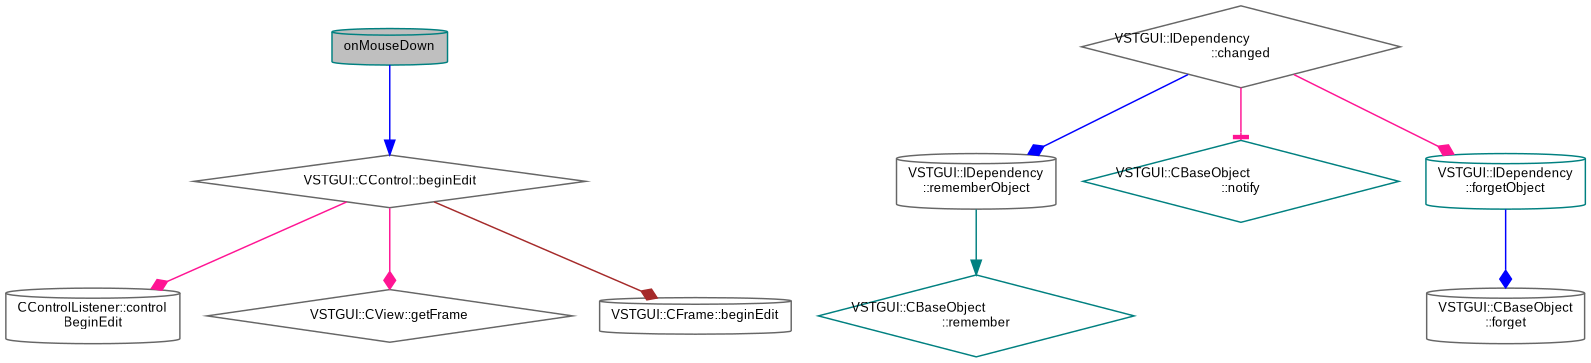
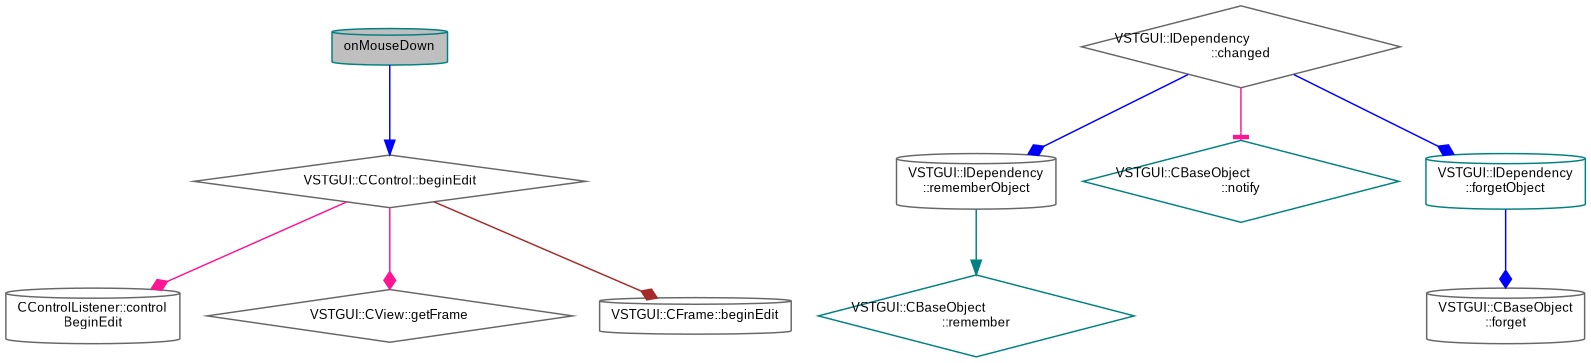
(1366, 110) -> (1366, 110)
